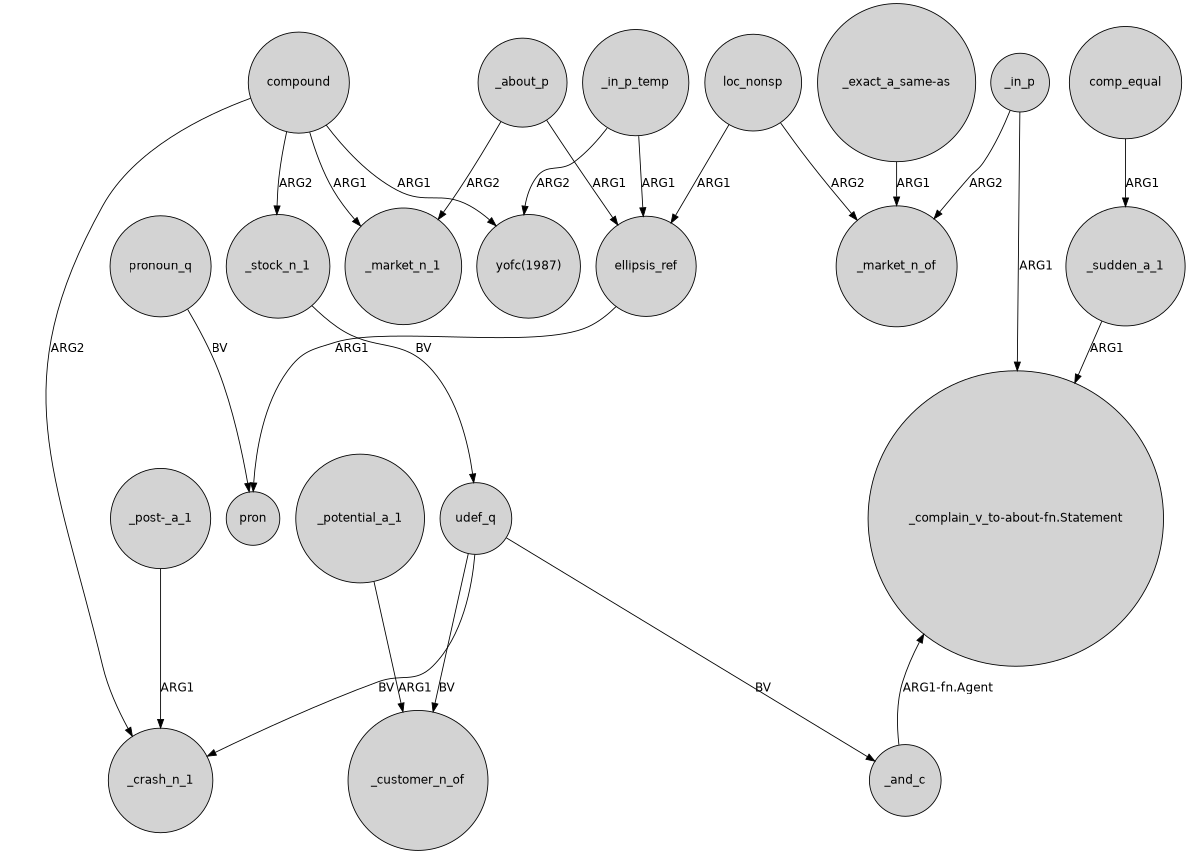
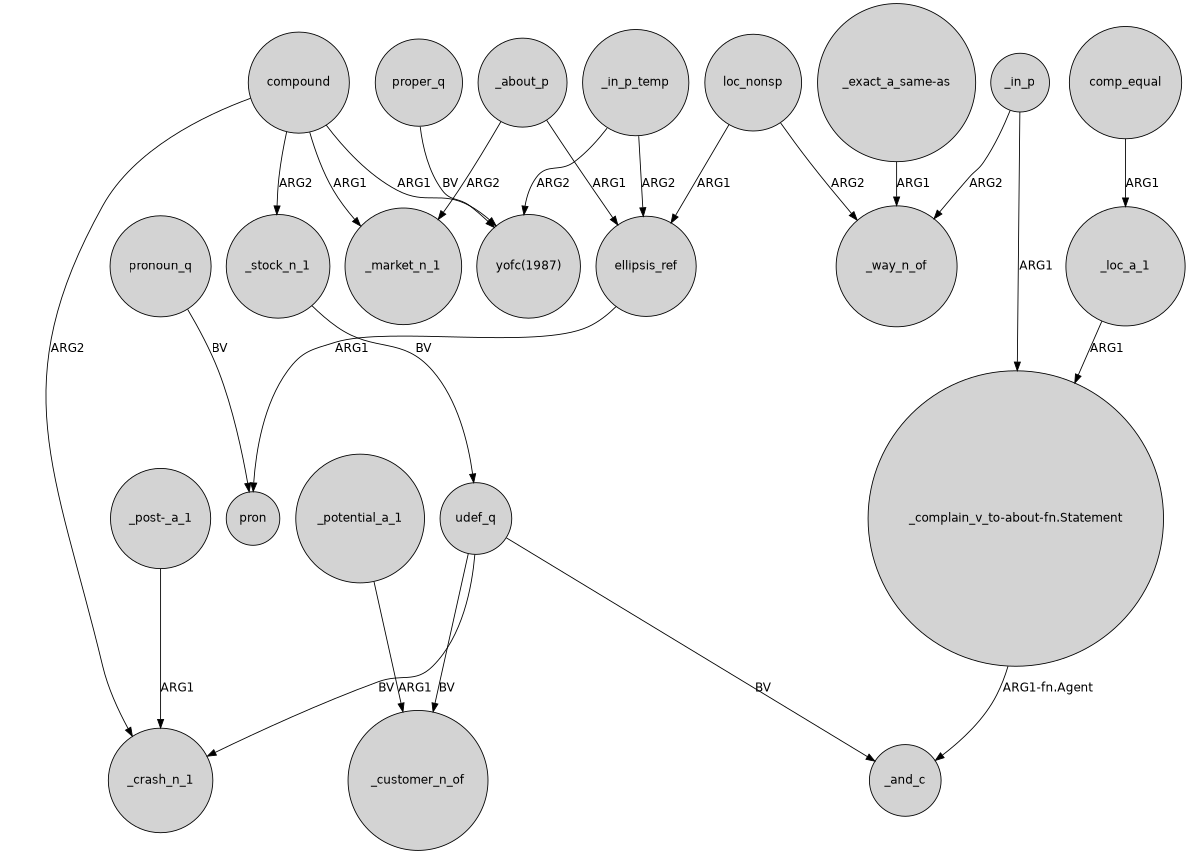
none -> (419, 83)
(659, 184) -> (659, 184)
(897, 266) -> (897, 266)
(1125, 266) -> (1125, 266)
(900, 692) -> (983, 716)
